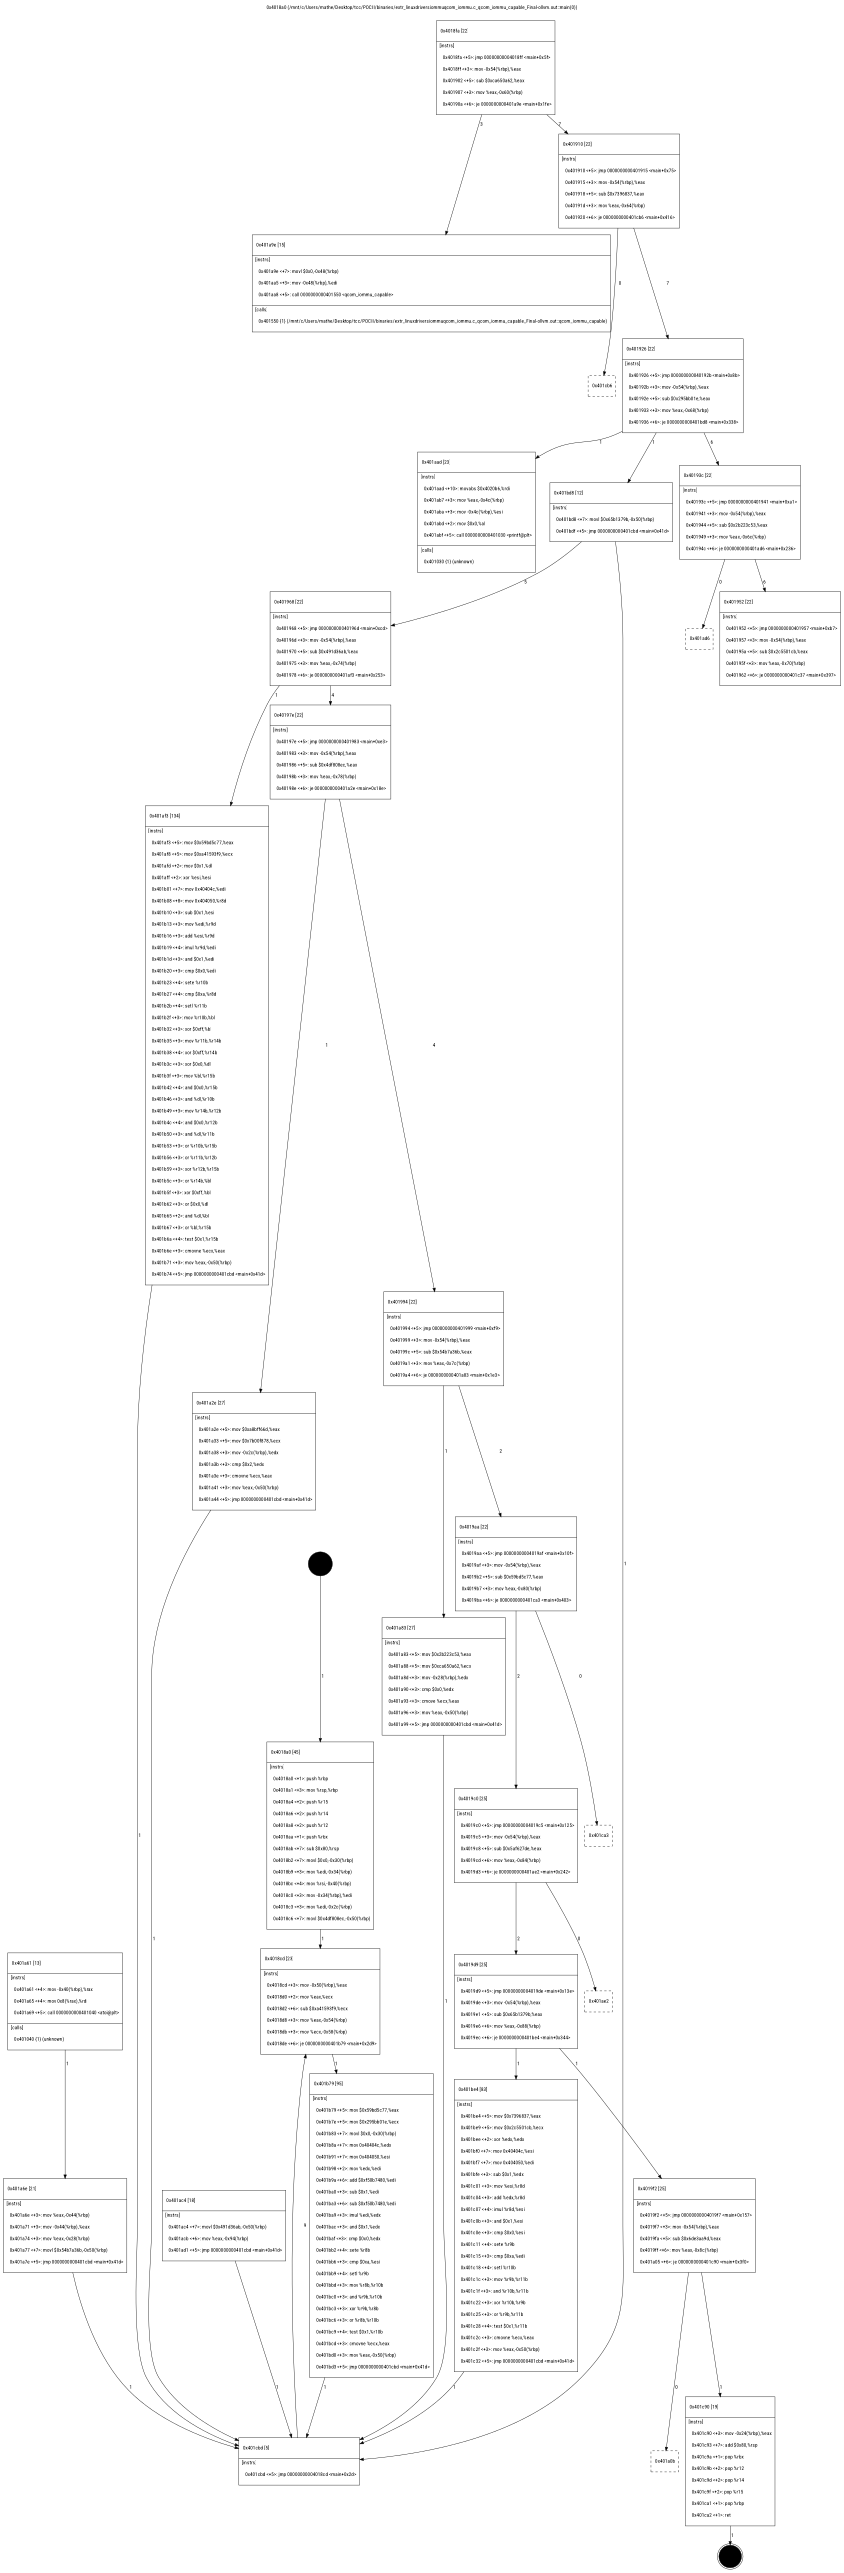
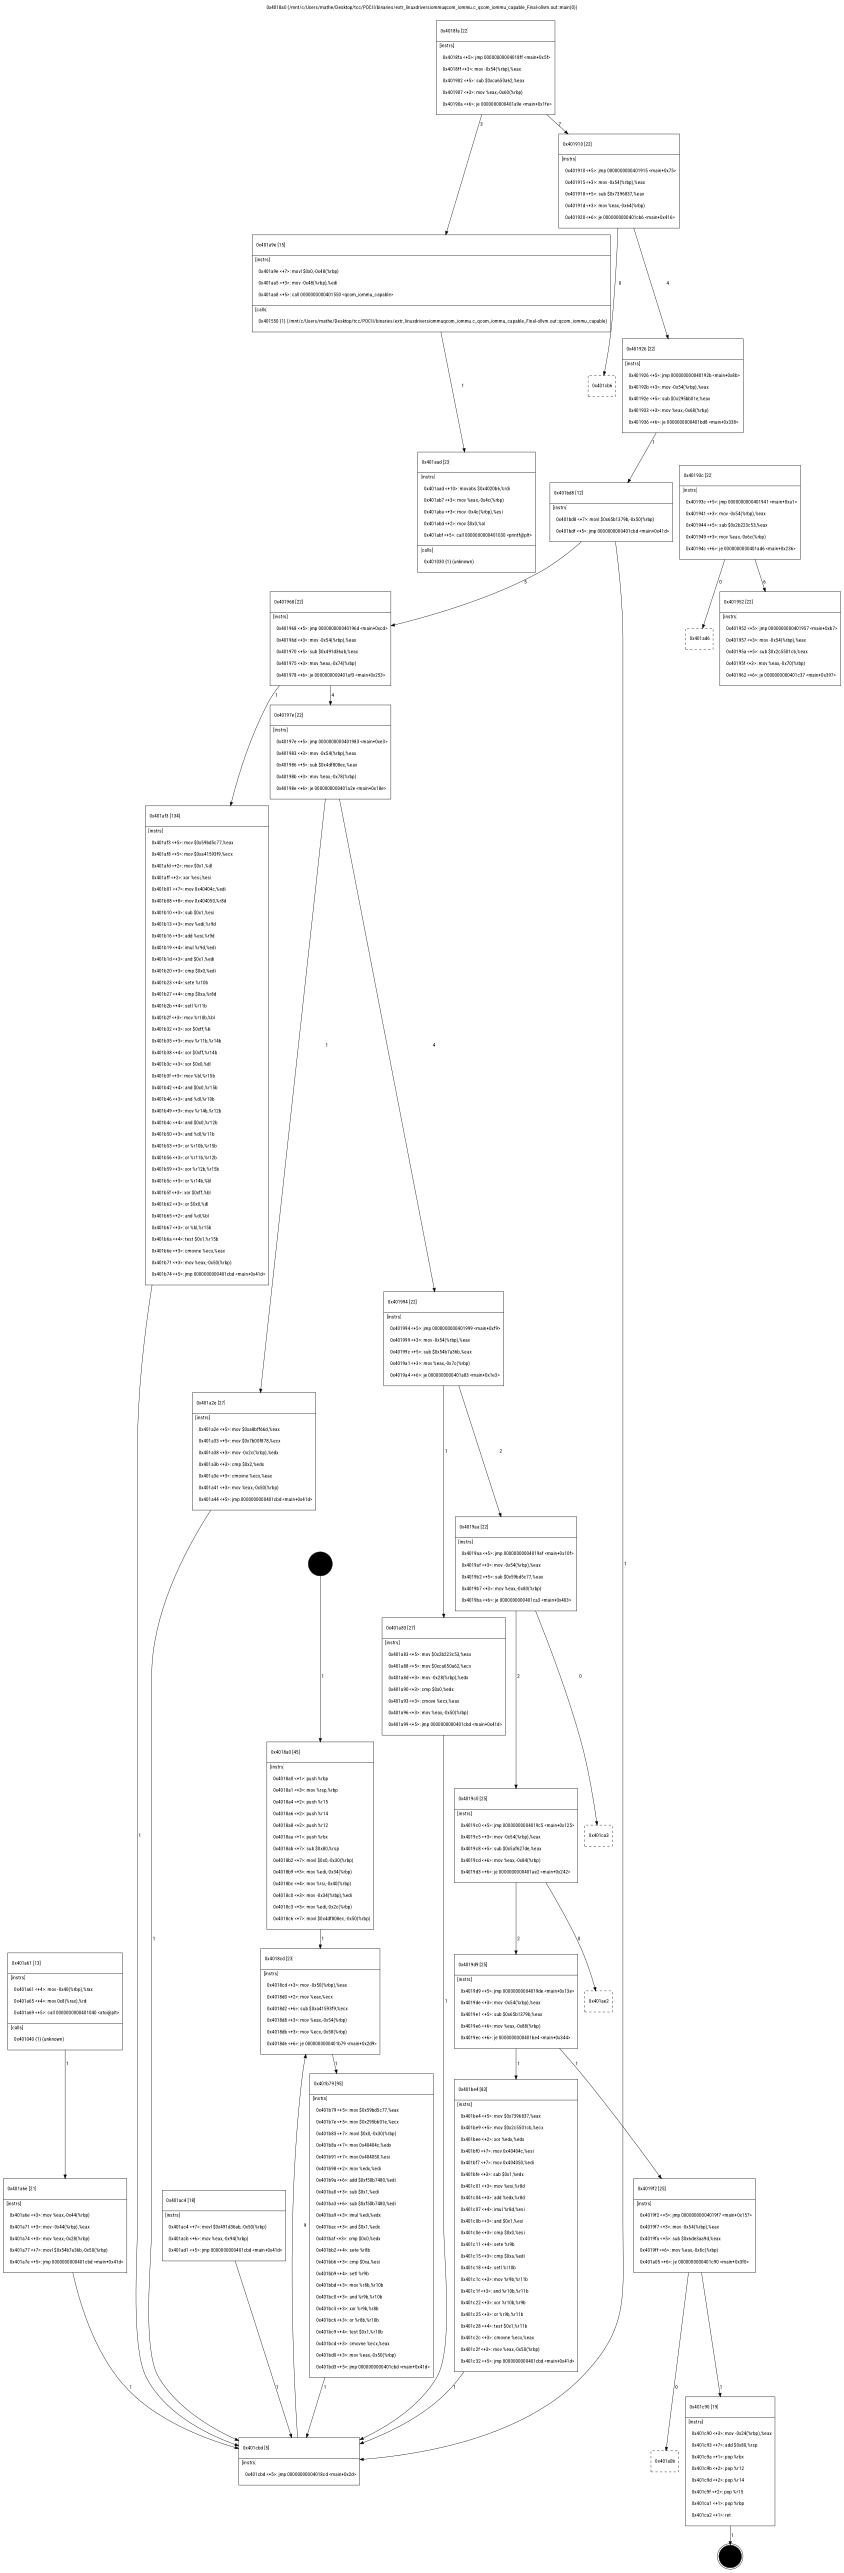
(667, 283) -> (667, 283)
(580, 442) -> (452, 390)
(711, 447) -> none
